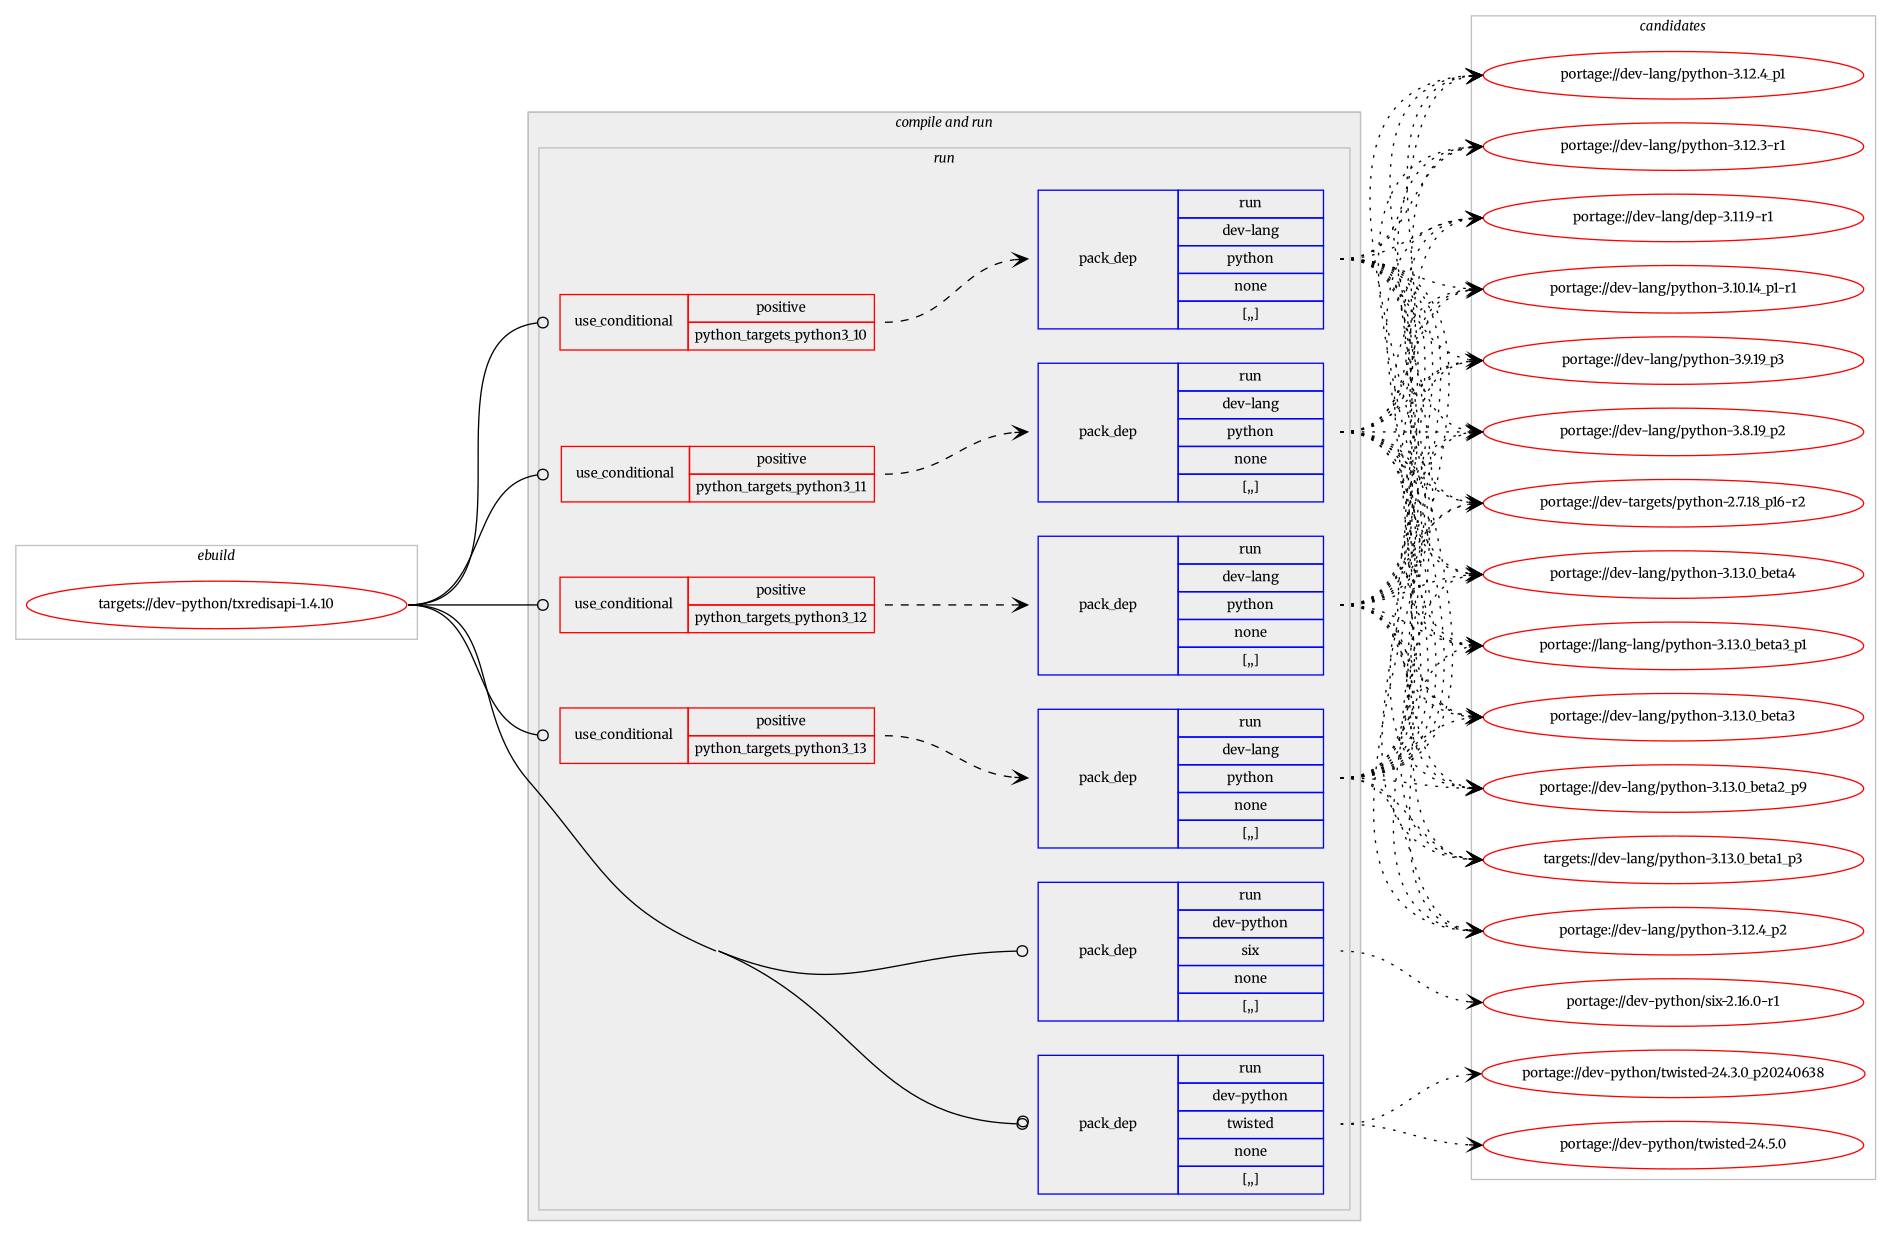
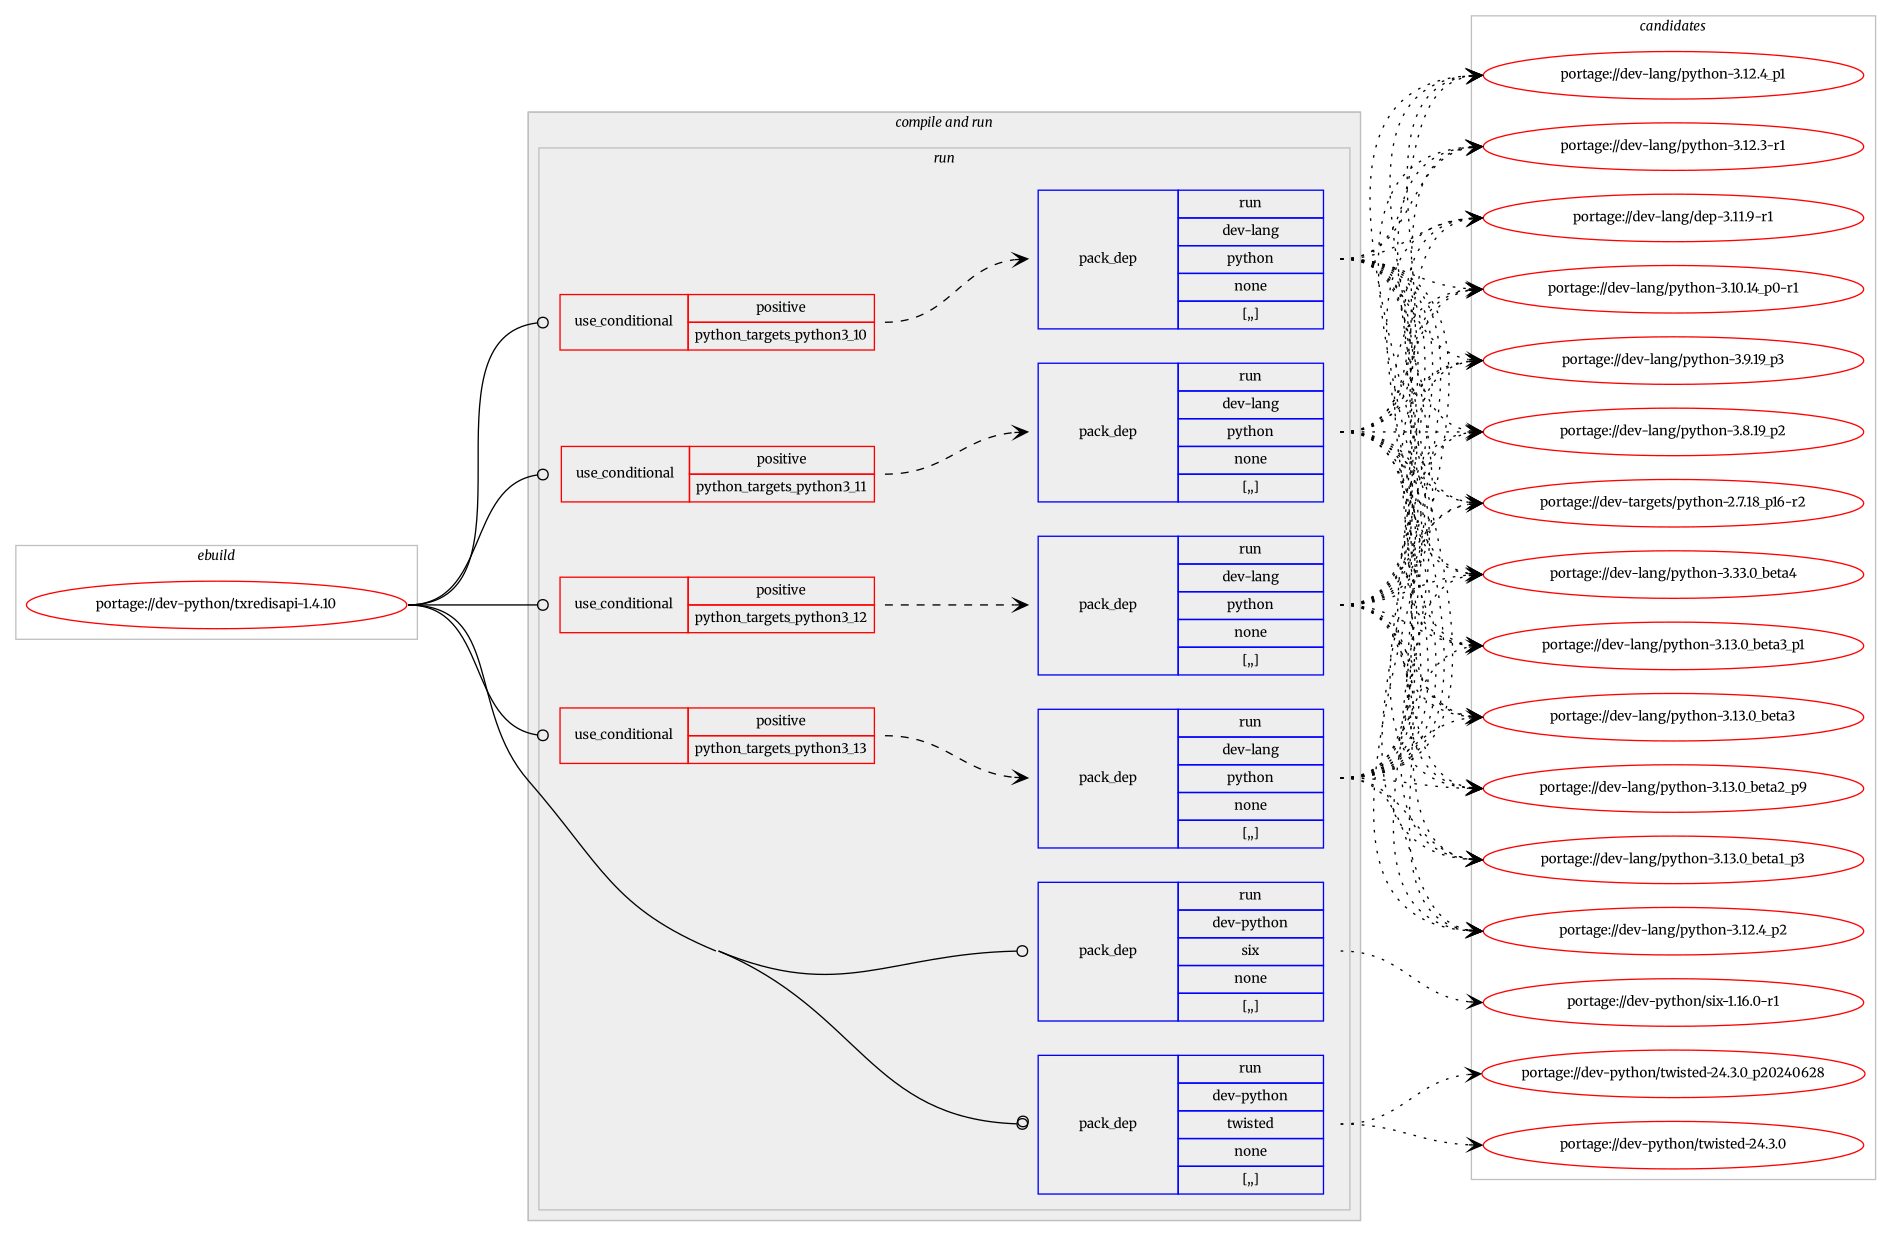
(1673, 289) -> (1673, 289)
(1673, 575) -> (1673, 575)
(217, 605) -> (217, 605)
(1673, 646) -> (1673, 646)
(1673, 860) -> (1673, 860)
(1673, 1003) -> (1673, 1003)
(1673, 1074) -> (1673, 1074)
(1673, 1145) -> (1673, 1145)
